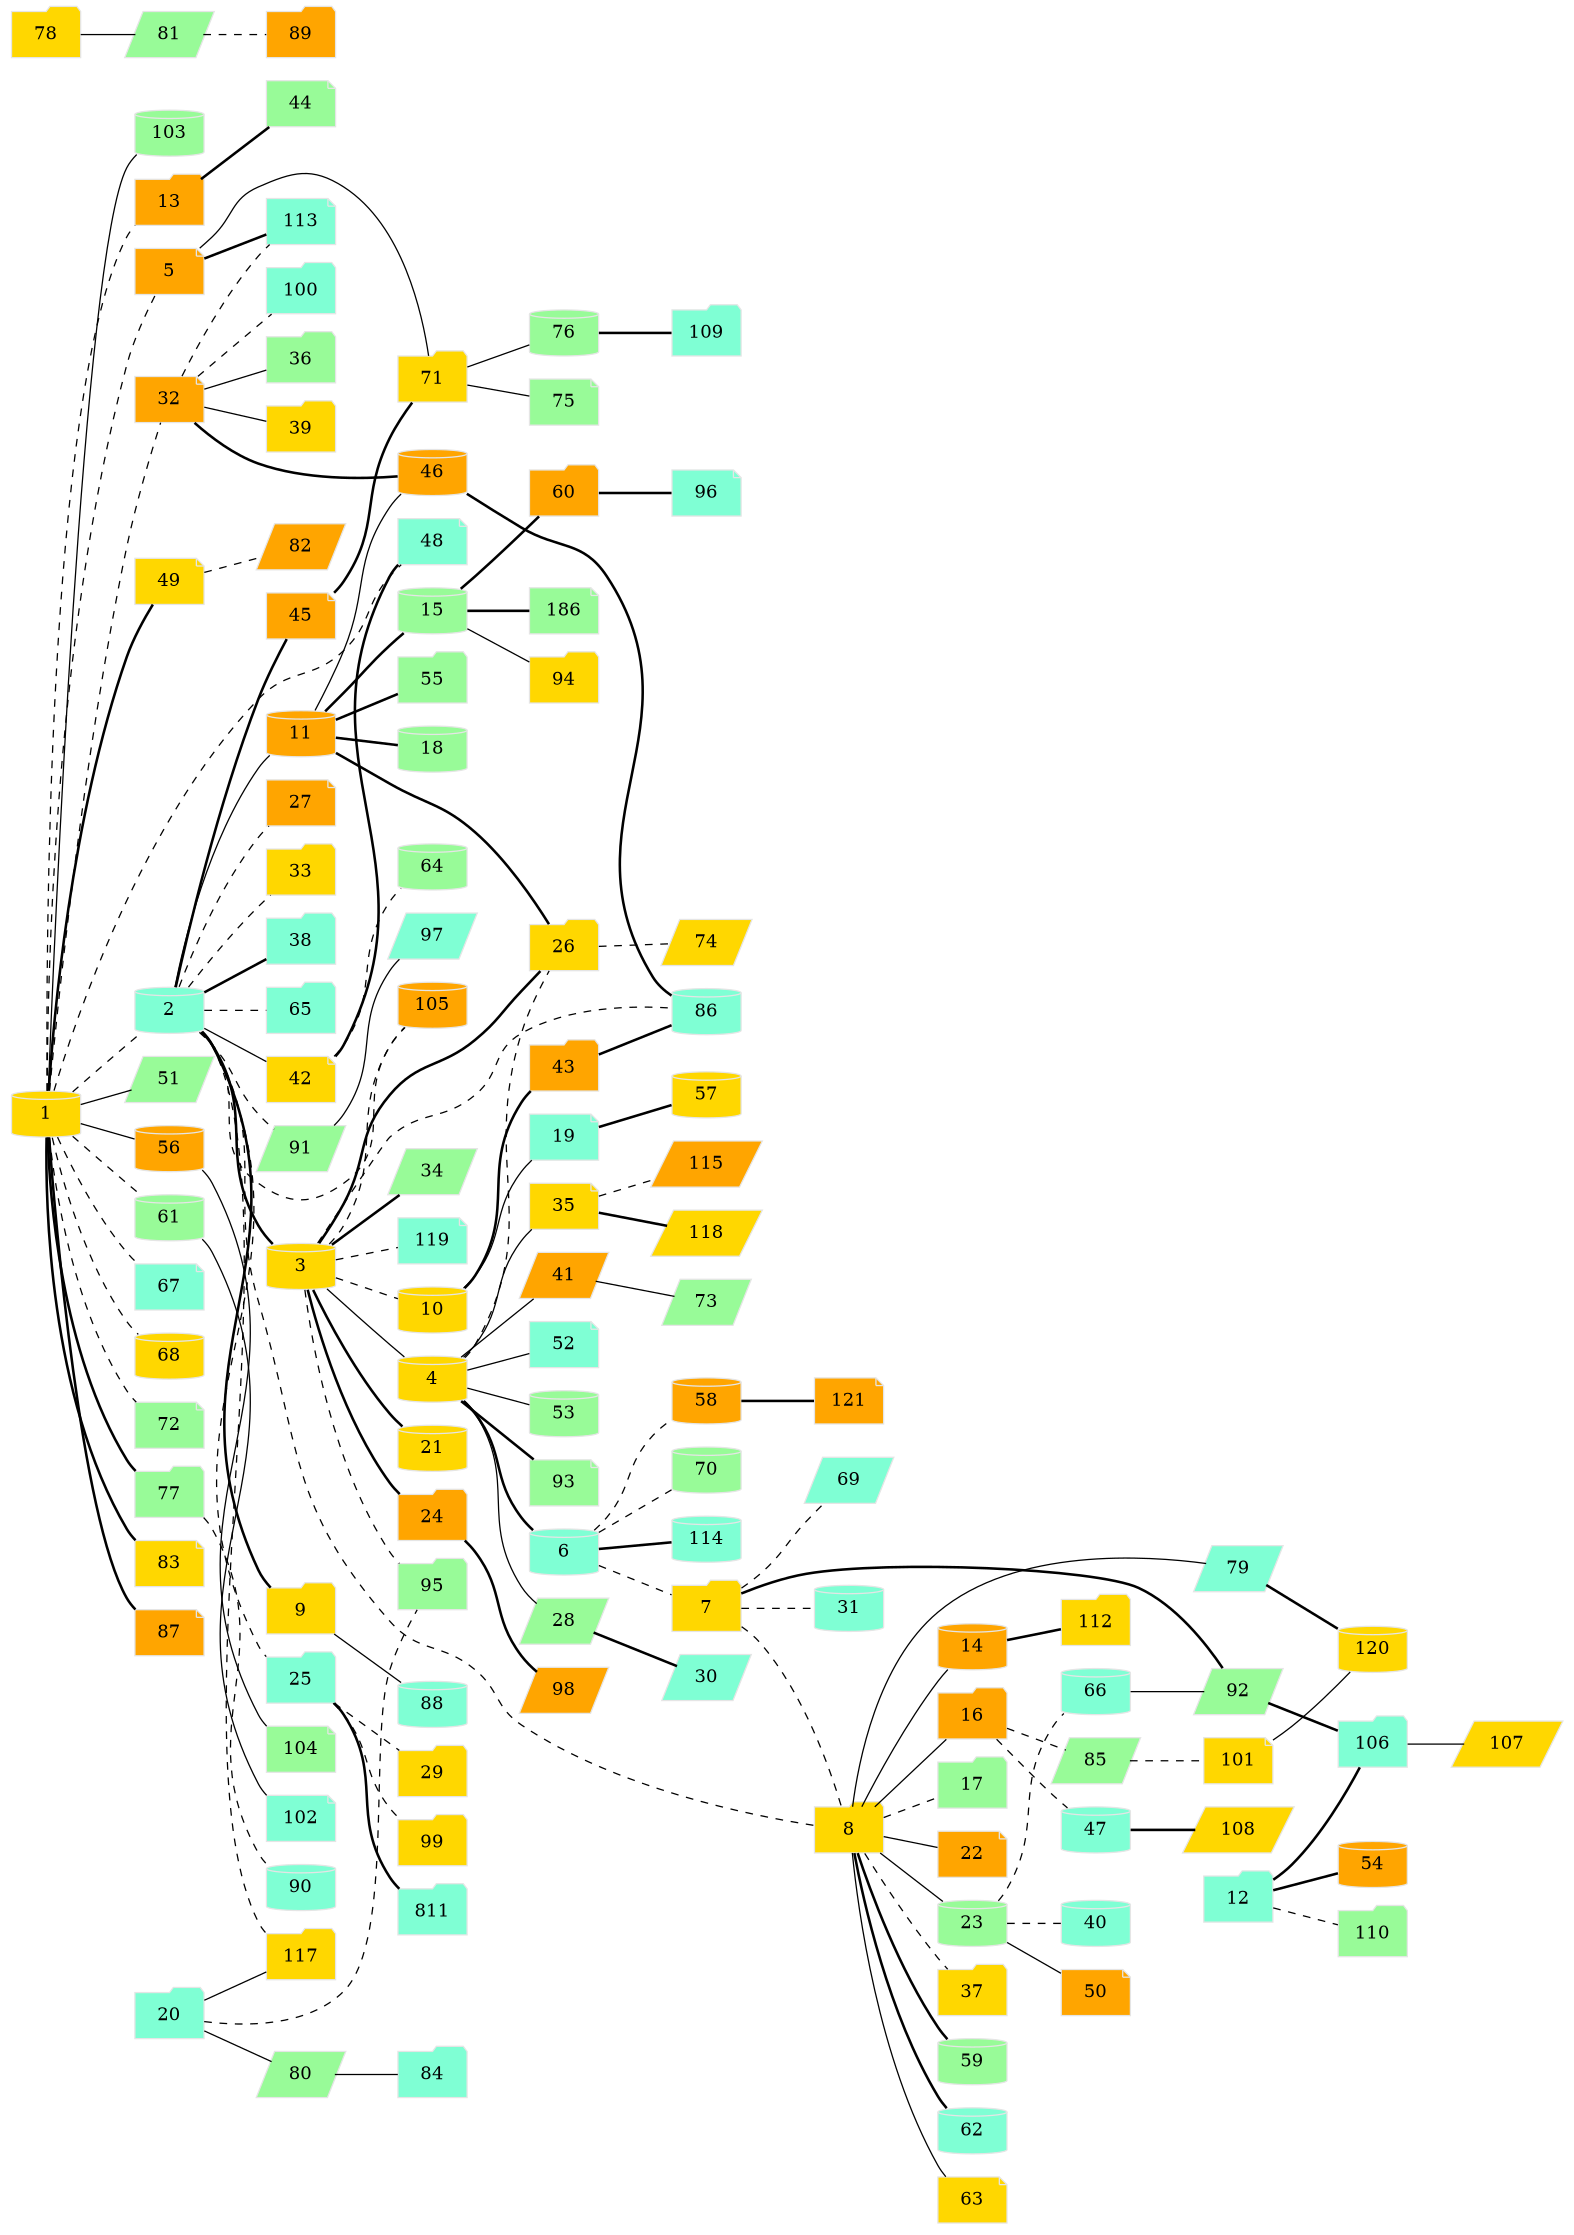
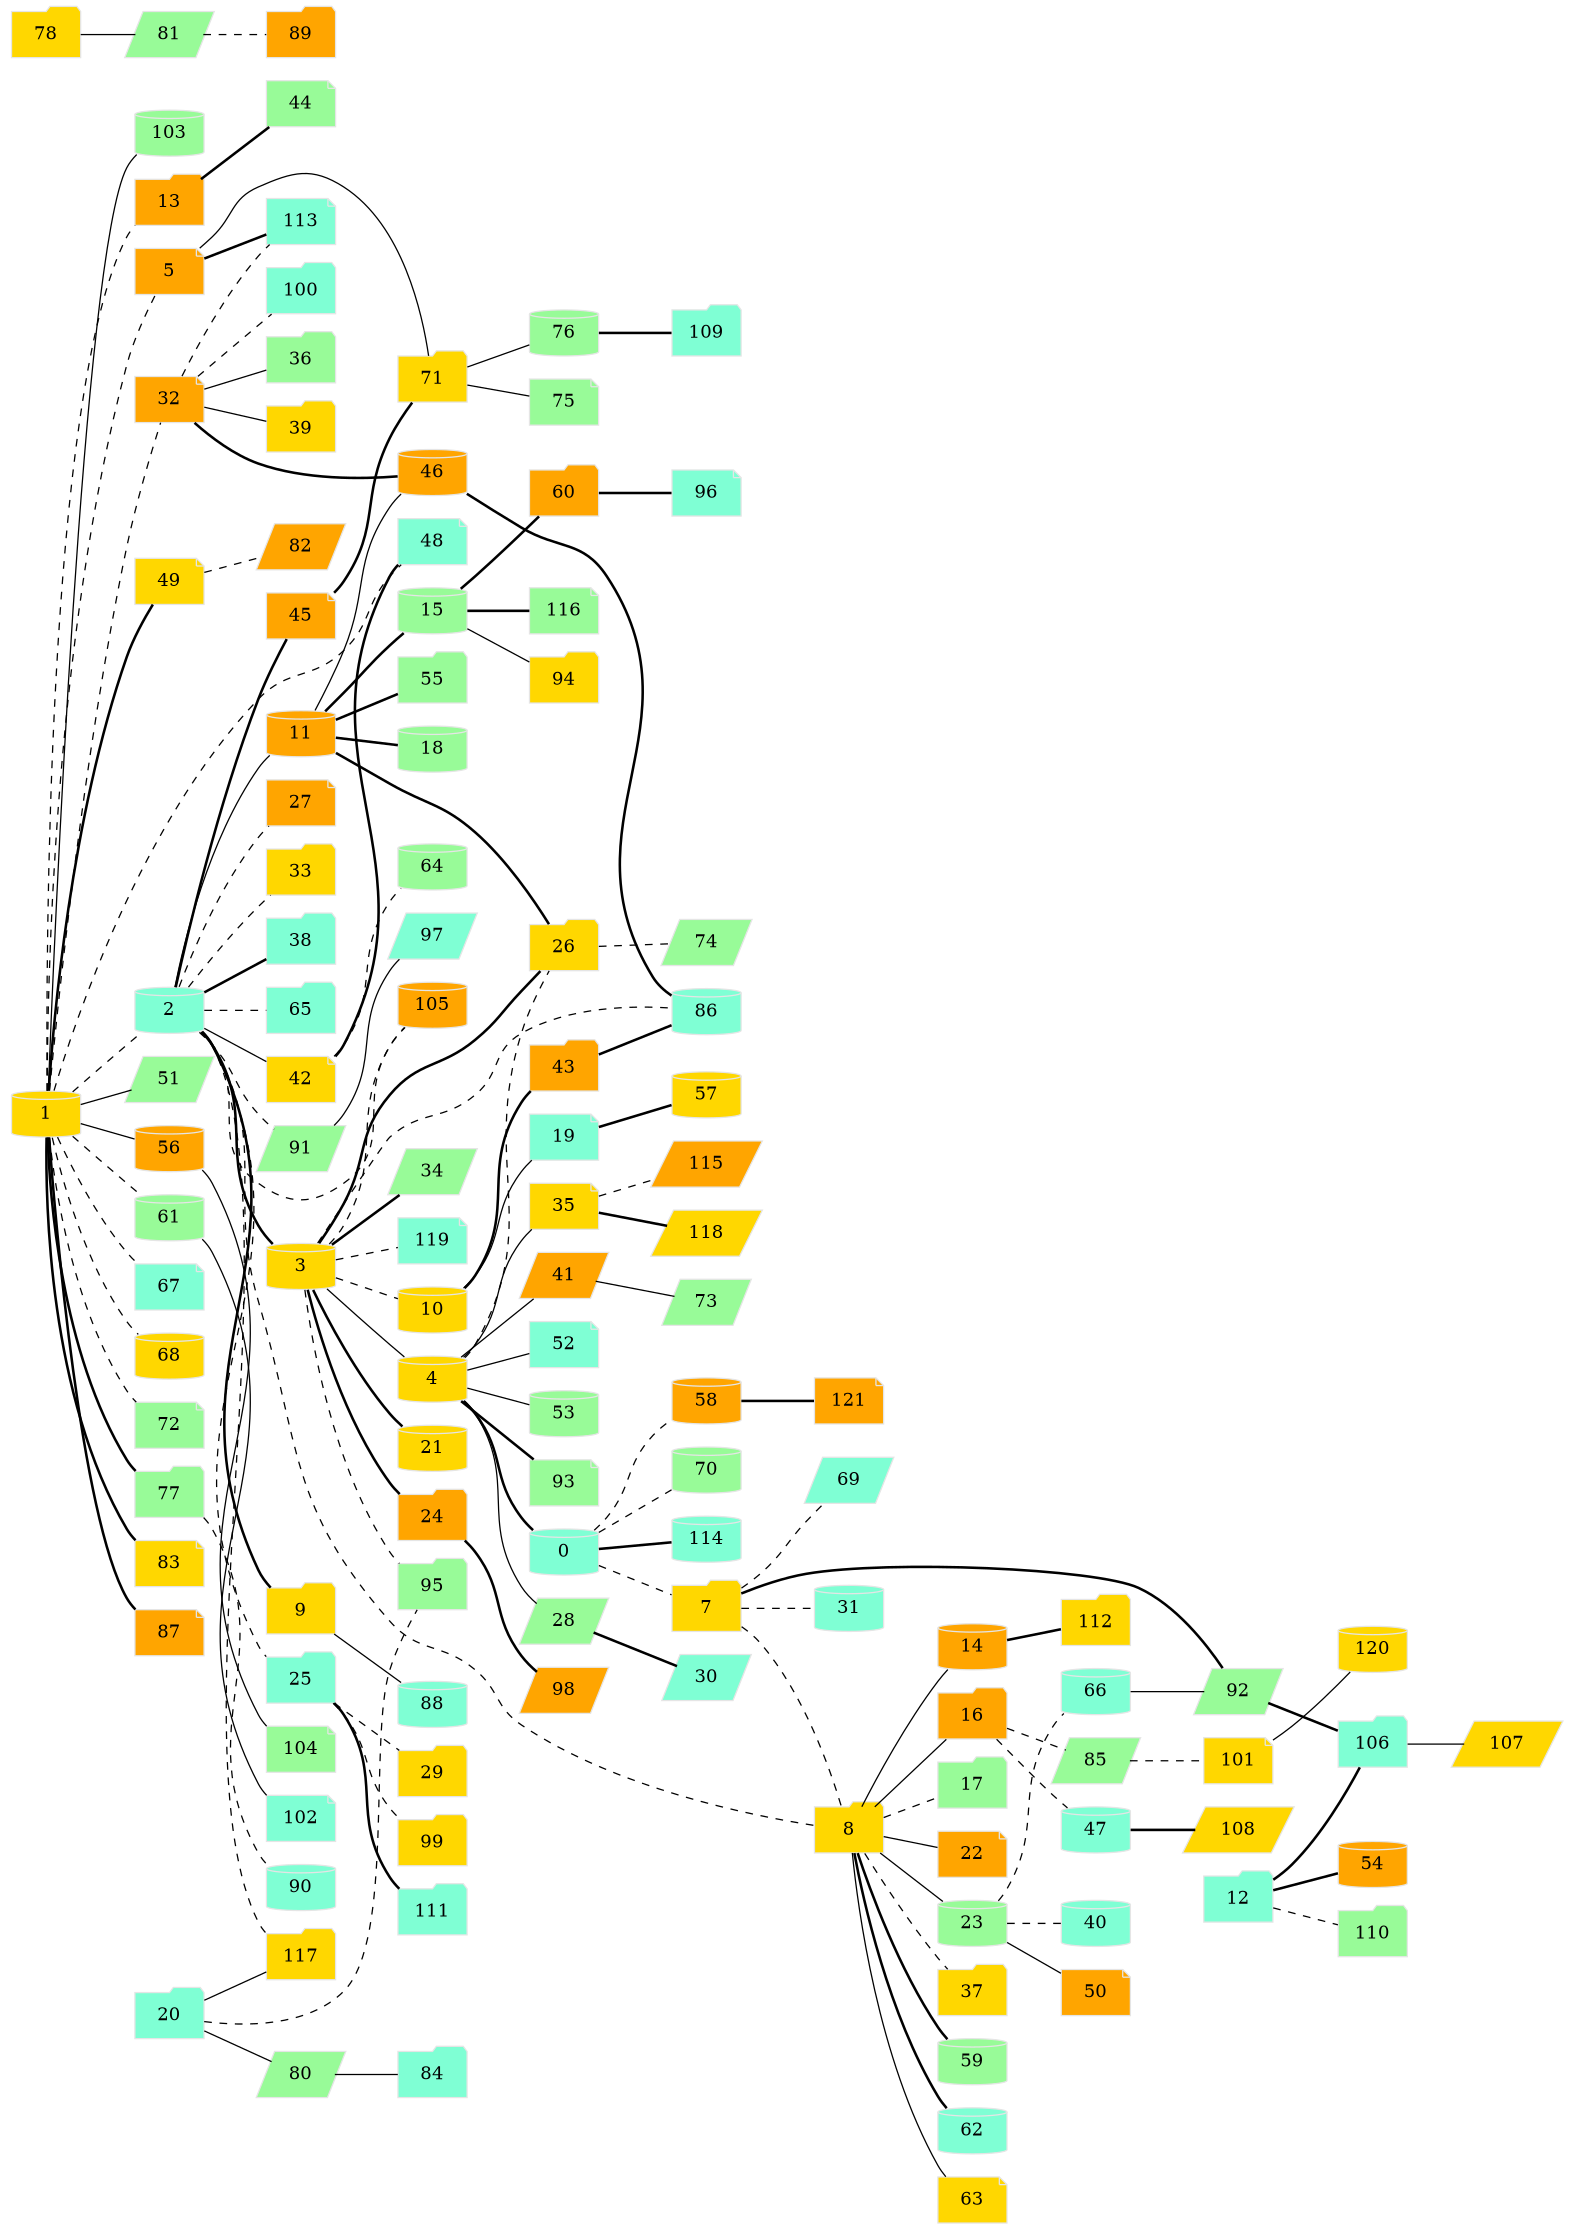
(564, 611) -> (564, 611)
(707, 942) -> (707, 942)
(564, 1552) -> (564, 1552)
(1238, 1569) -> none
(433, 1912) -> (433, 1912)
